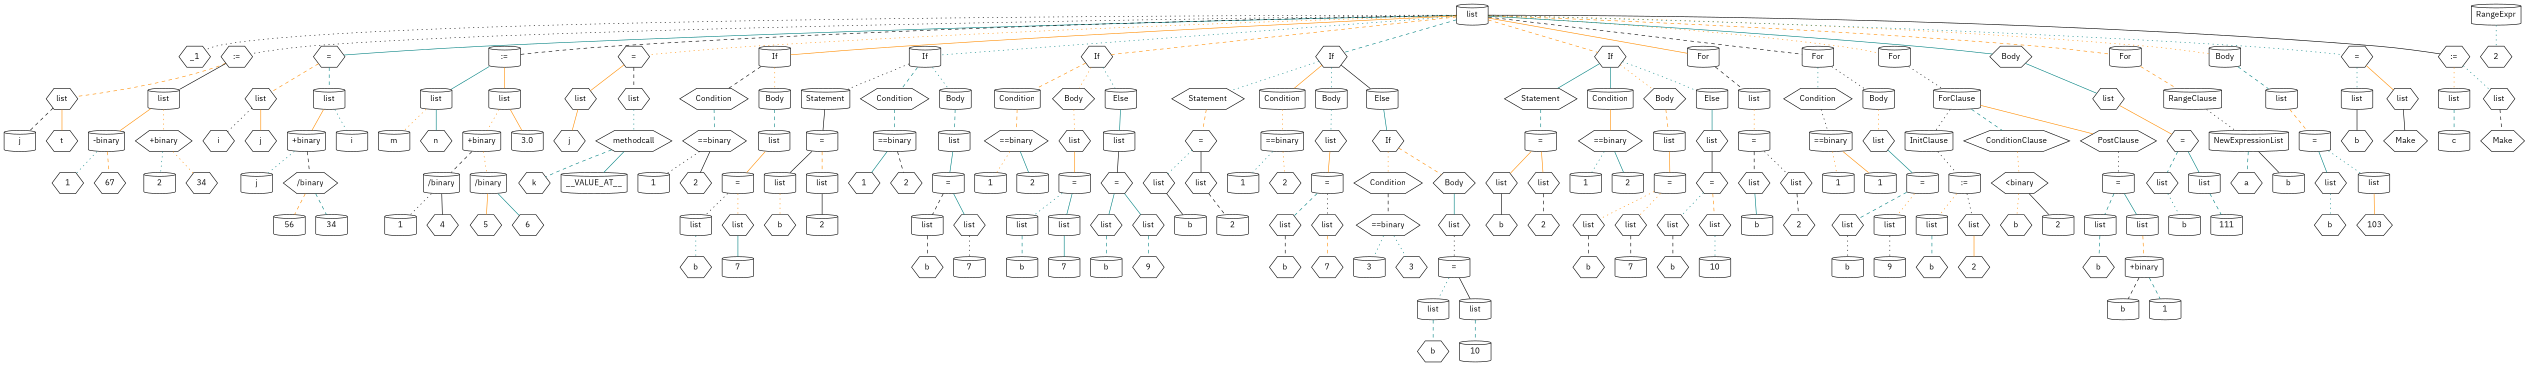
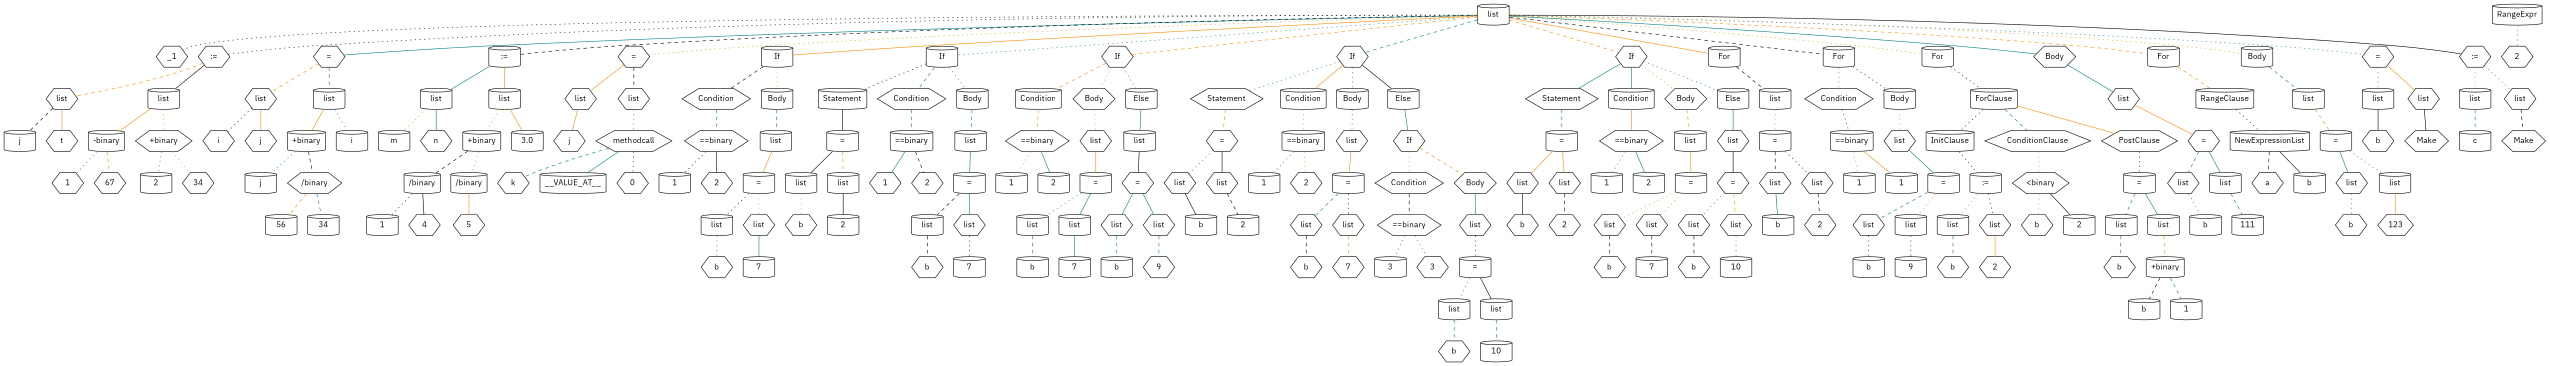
(2248, 162) -> (2269, 162)
none -> (633, 183)
(528, 225) -> none
(2375, 225) -> (2396, 225)
